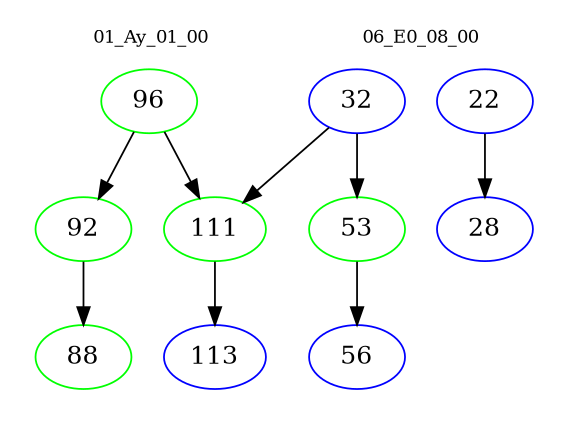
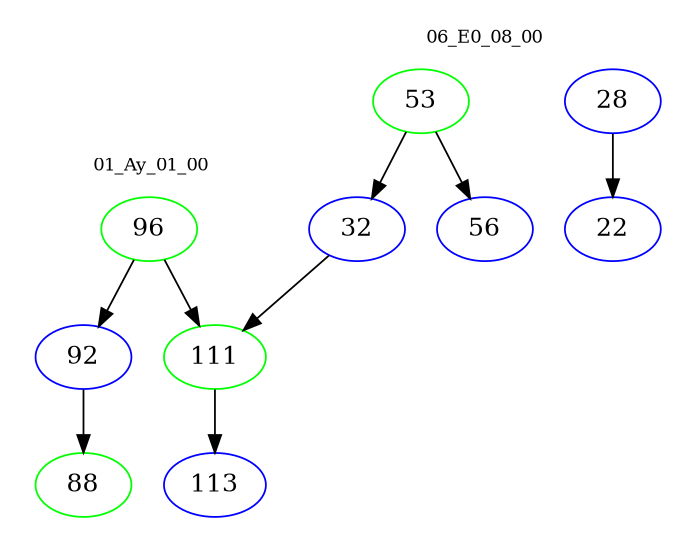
(357, 156) -> (393, 157)
(485, 156) -> (613, 156)
(83, 229) -> (83, 357)
